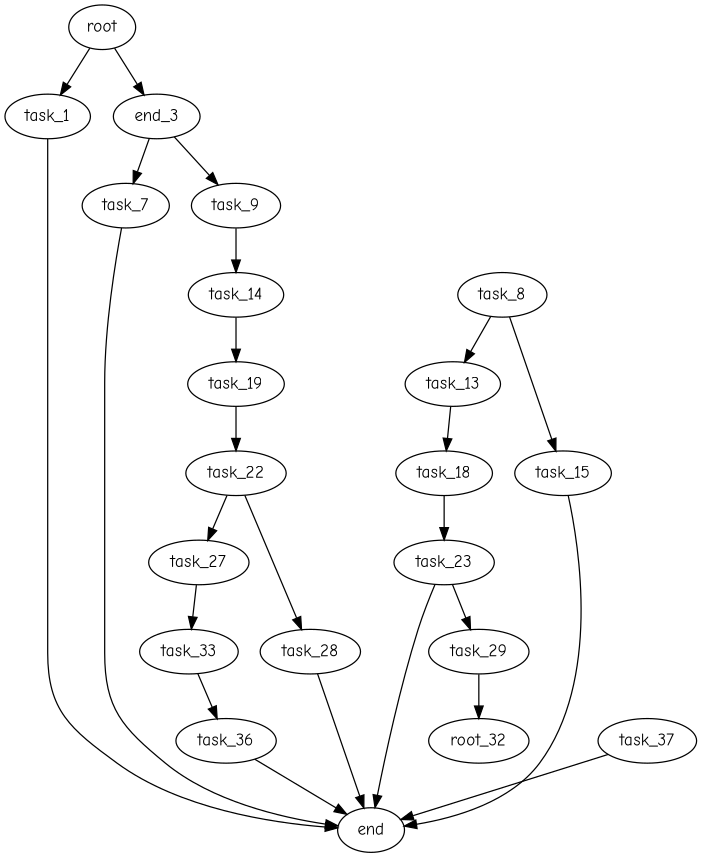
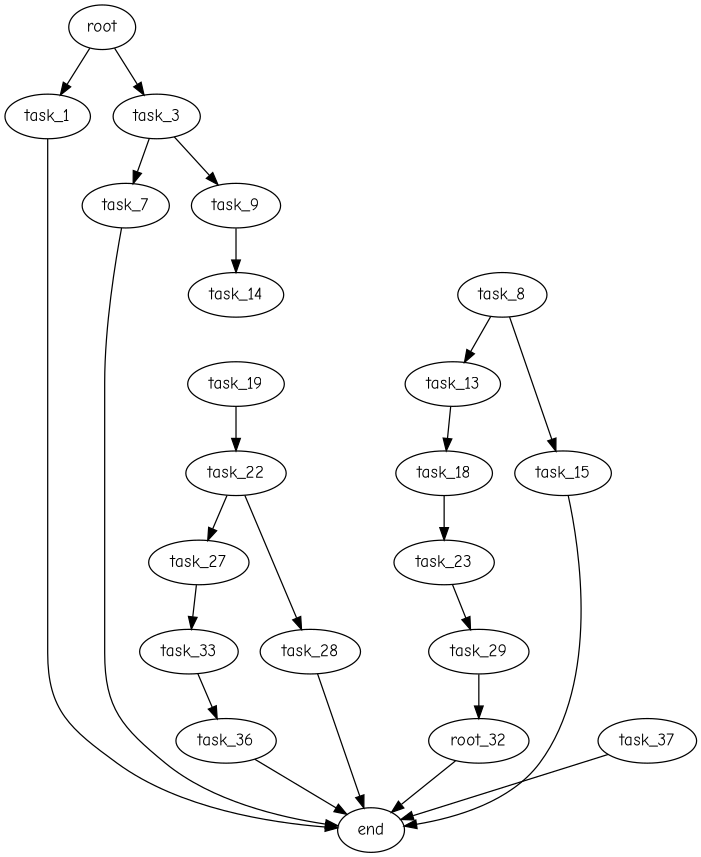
(157, 116) -> (157, 116)
(236, 333) -> none
(401, 689) -> (428, 783)
